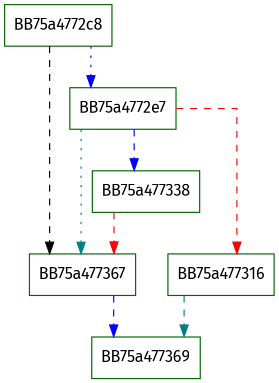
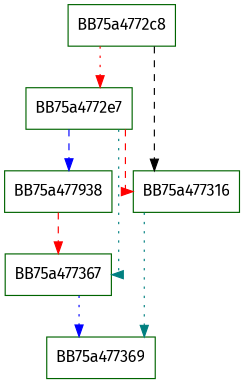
(91, 61) -> (100, 61)
(50, 144) -> (154, 103)
(146, 192) -> (58, 192)
(114, 310) -> (79, 310)
(184, 310) -> (144, 269)
